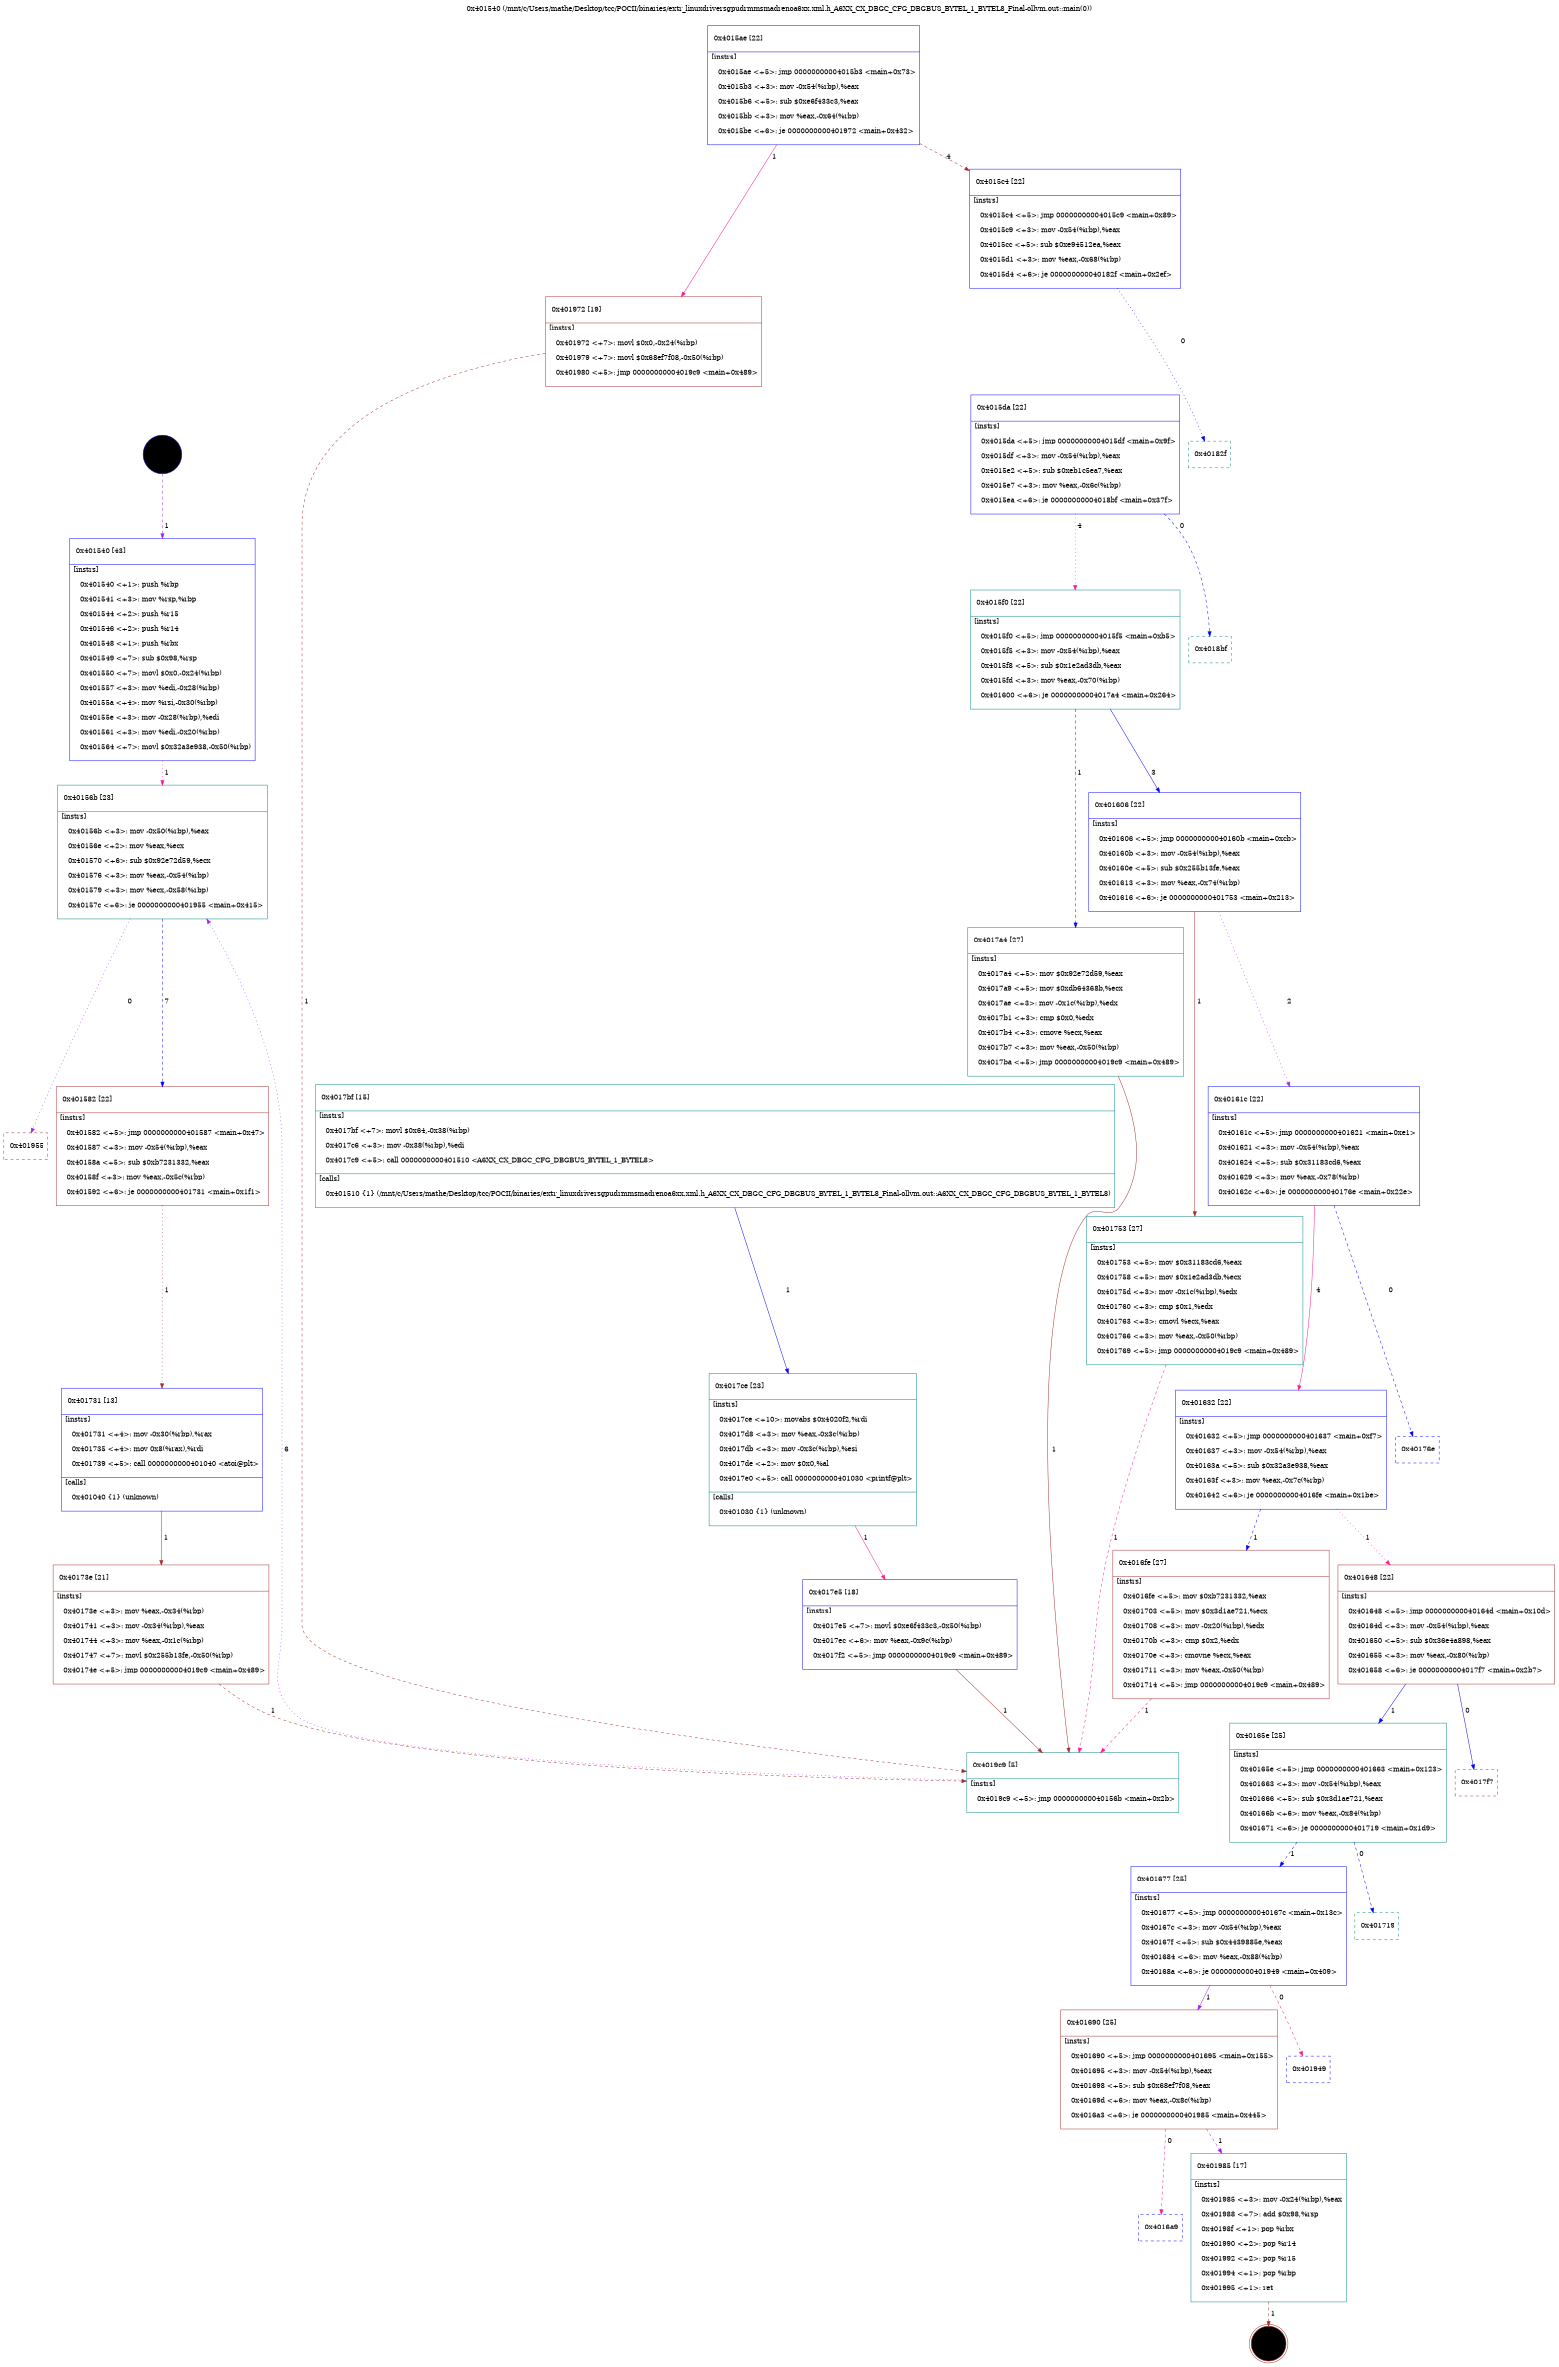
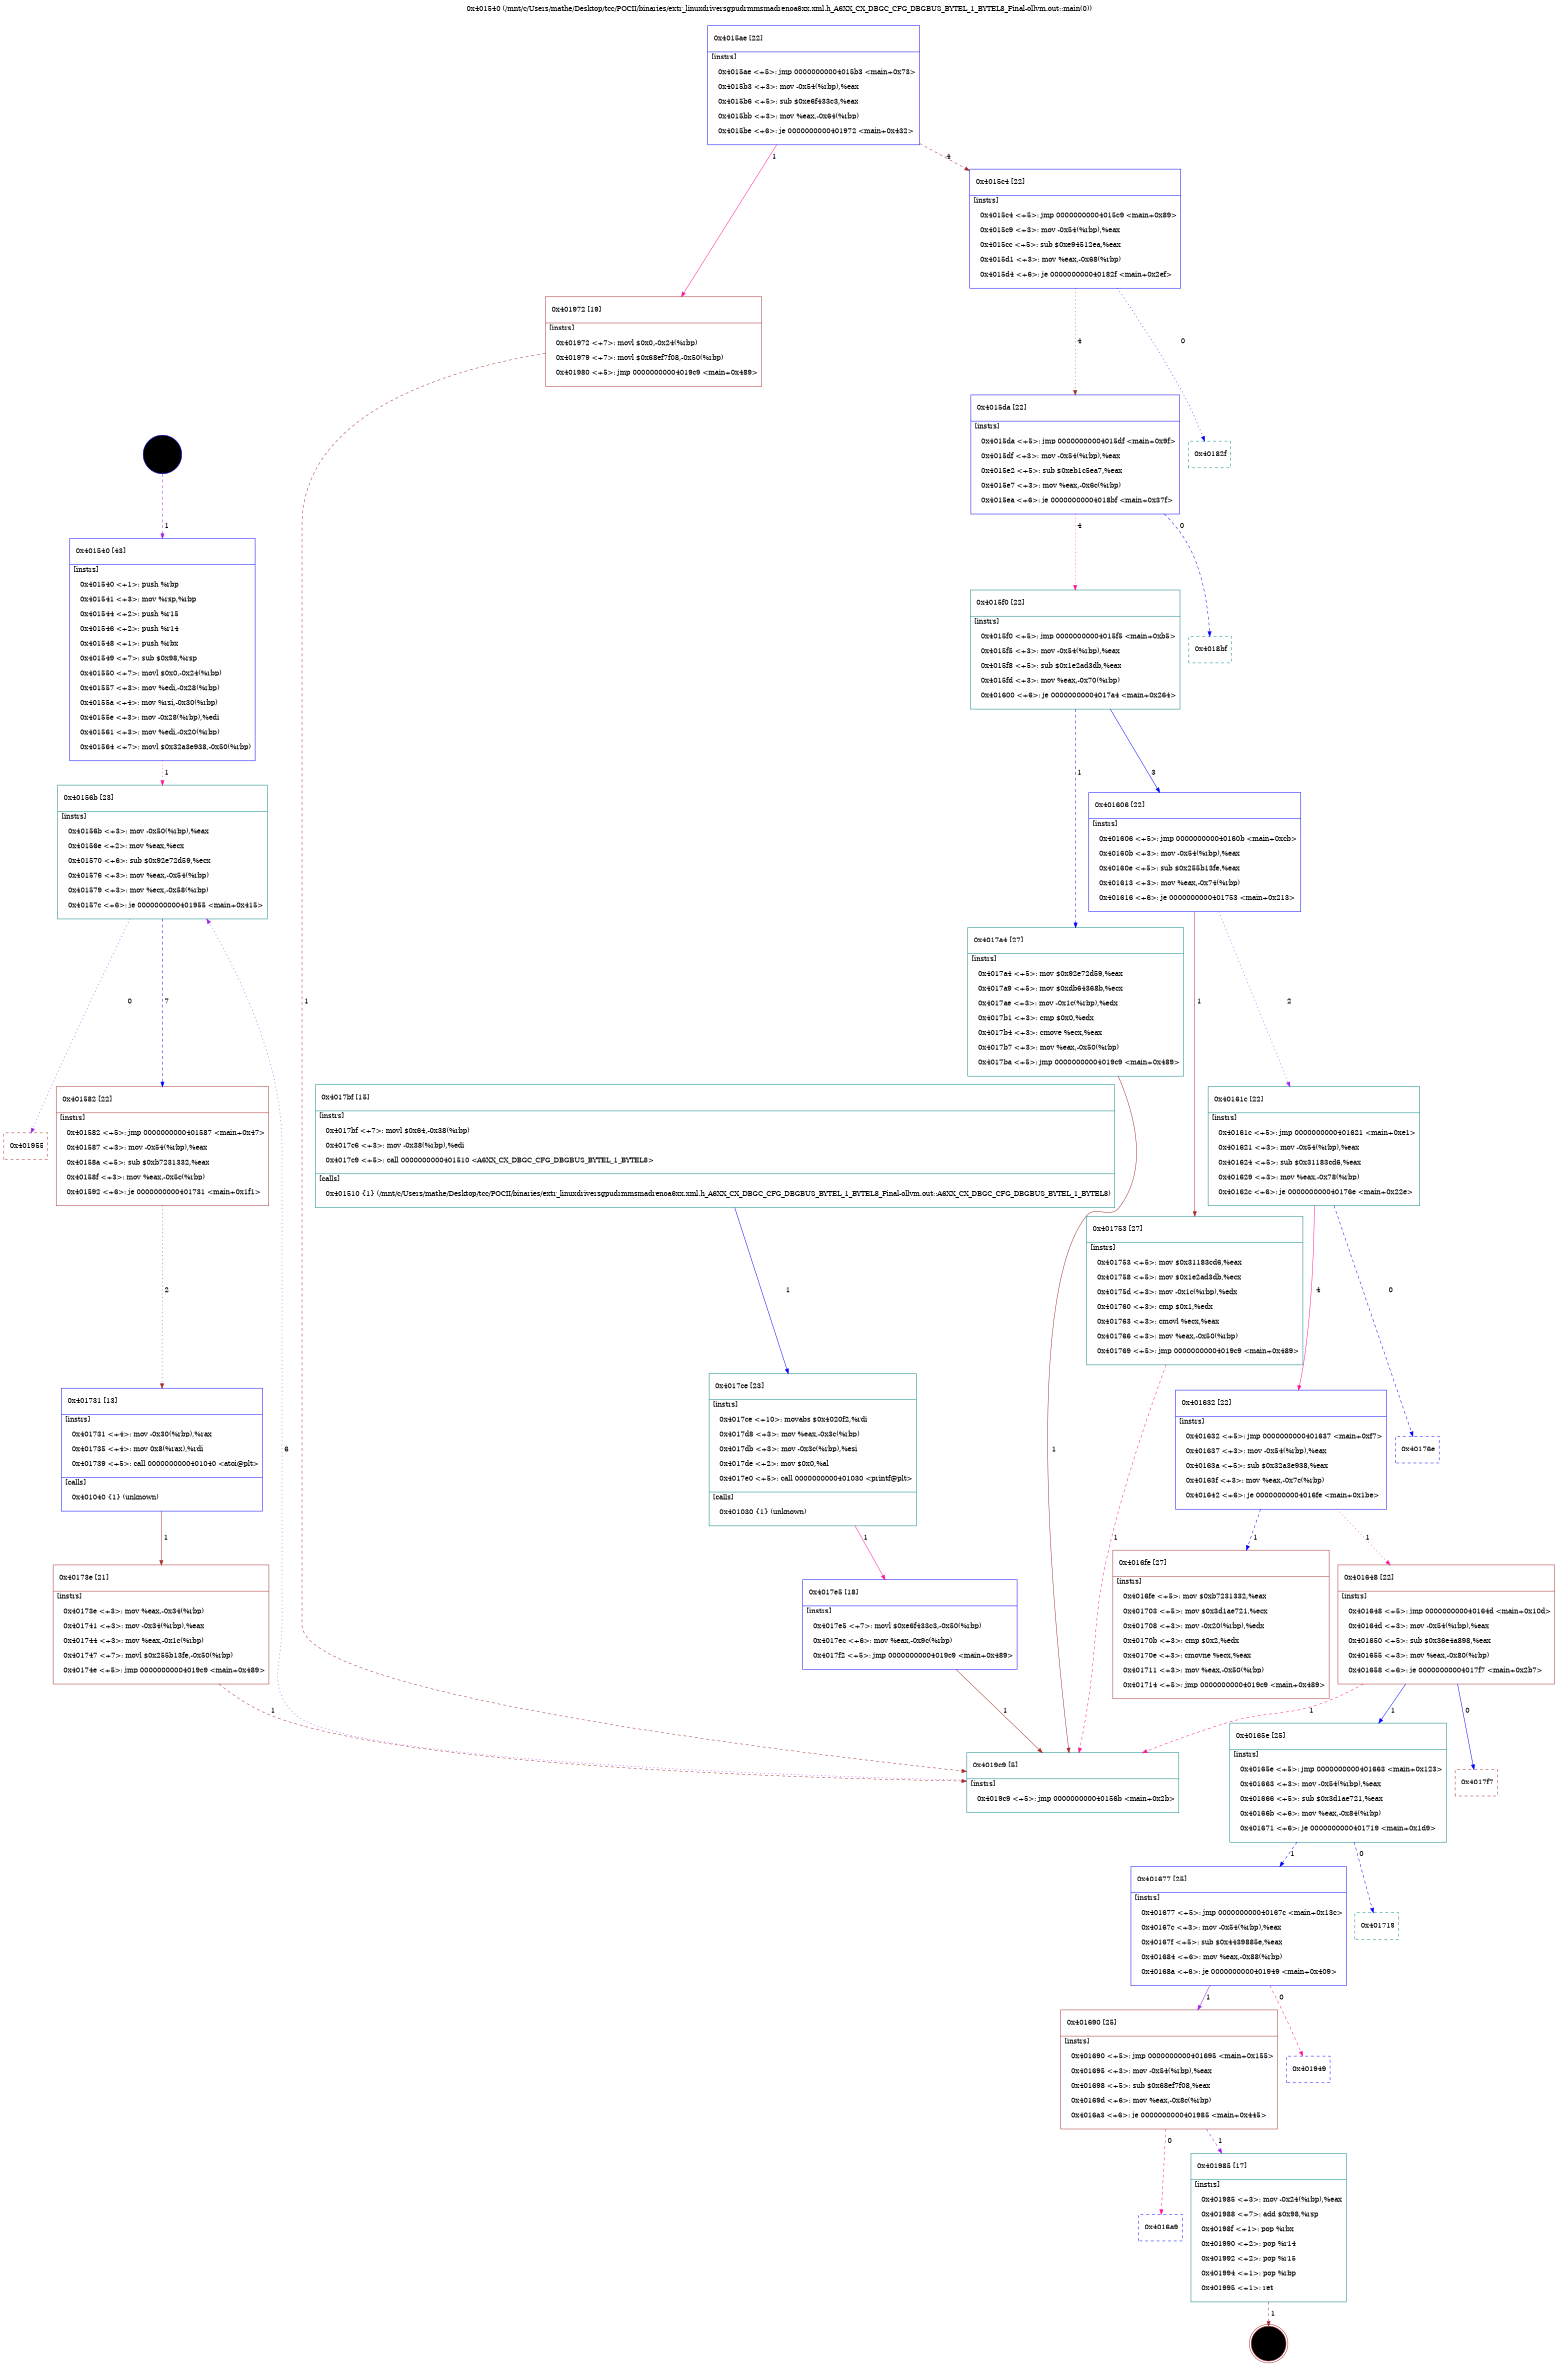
none -> (1075, 339)
(1314, 1146) -> (1314, 1146)
(166, 1291) -> (166, 1291)
(1128, 1724) -> (1255, 1716)
